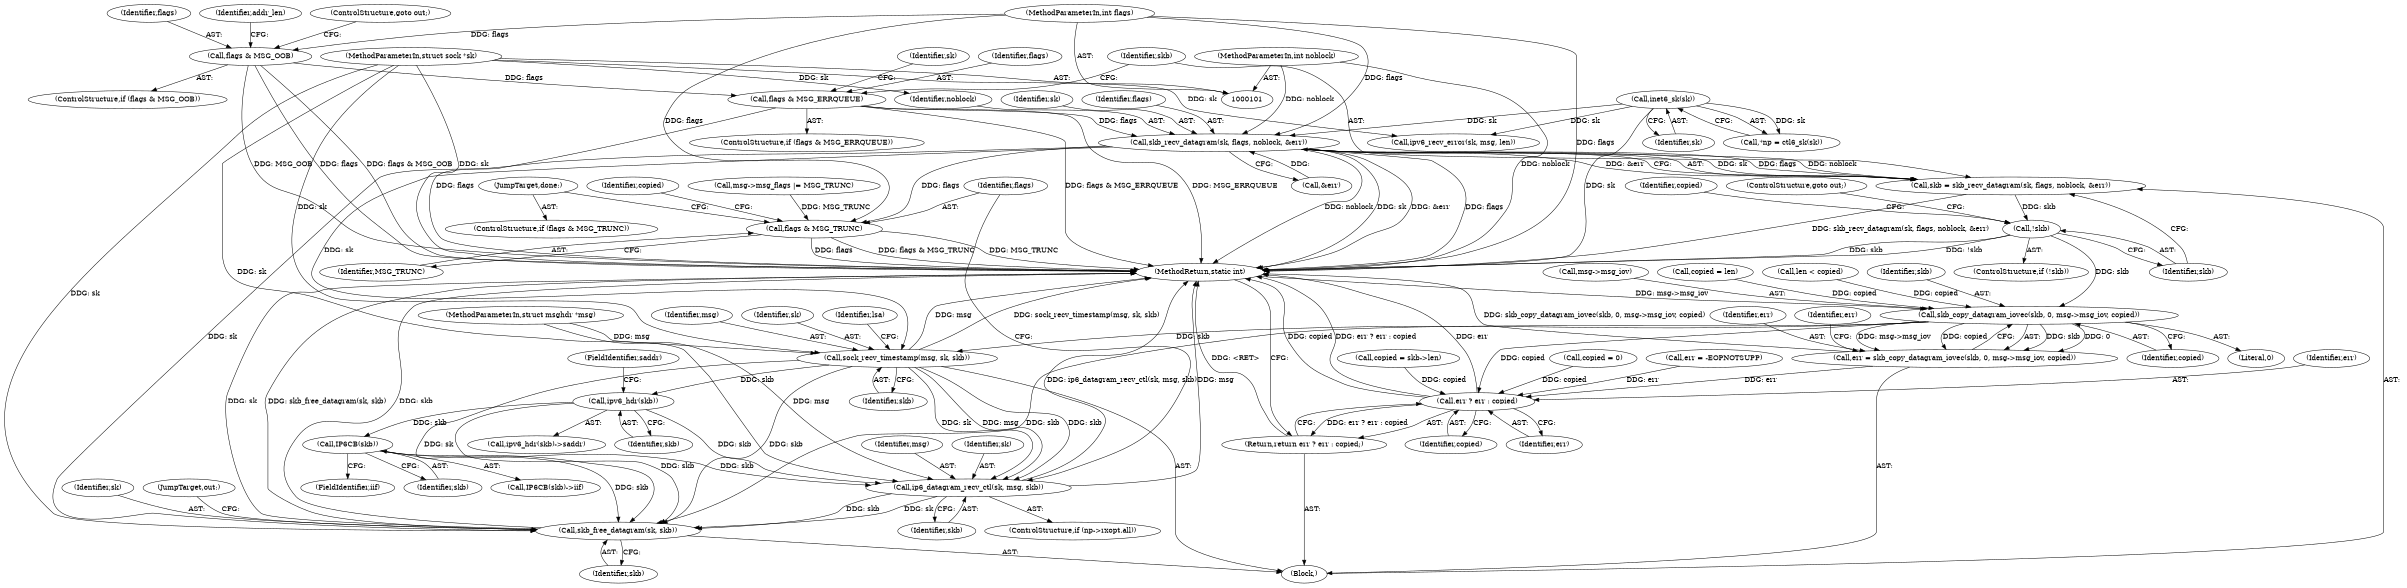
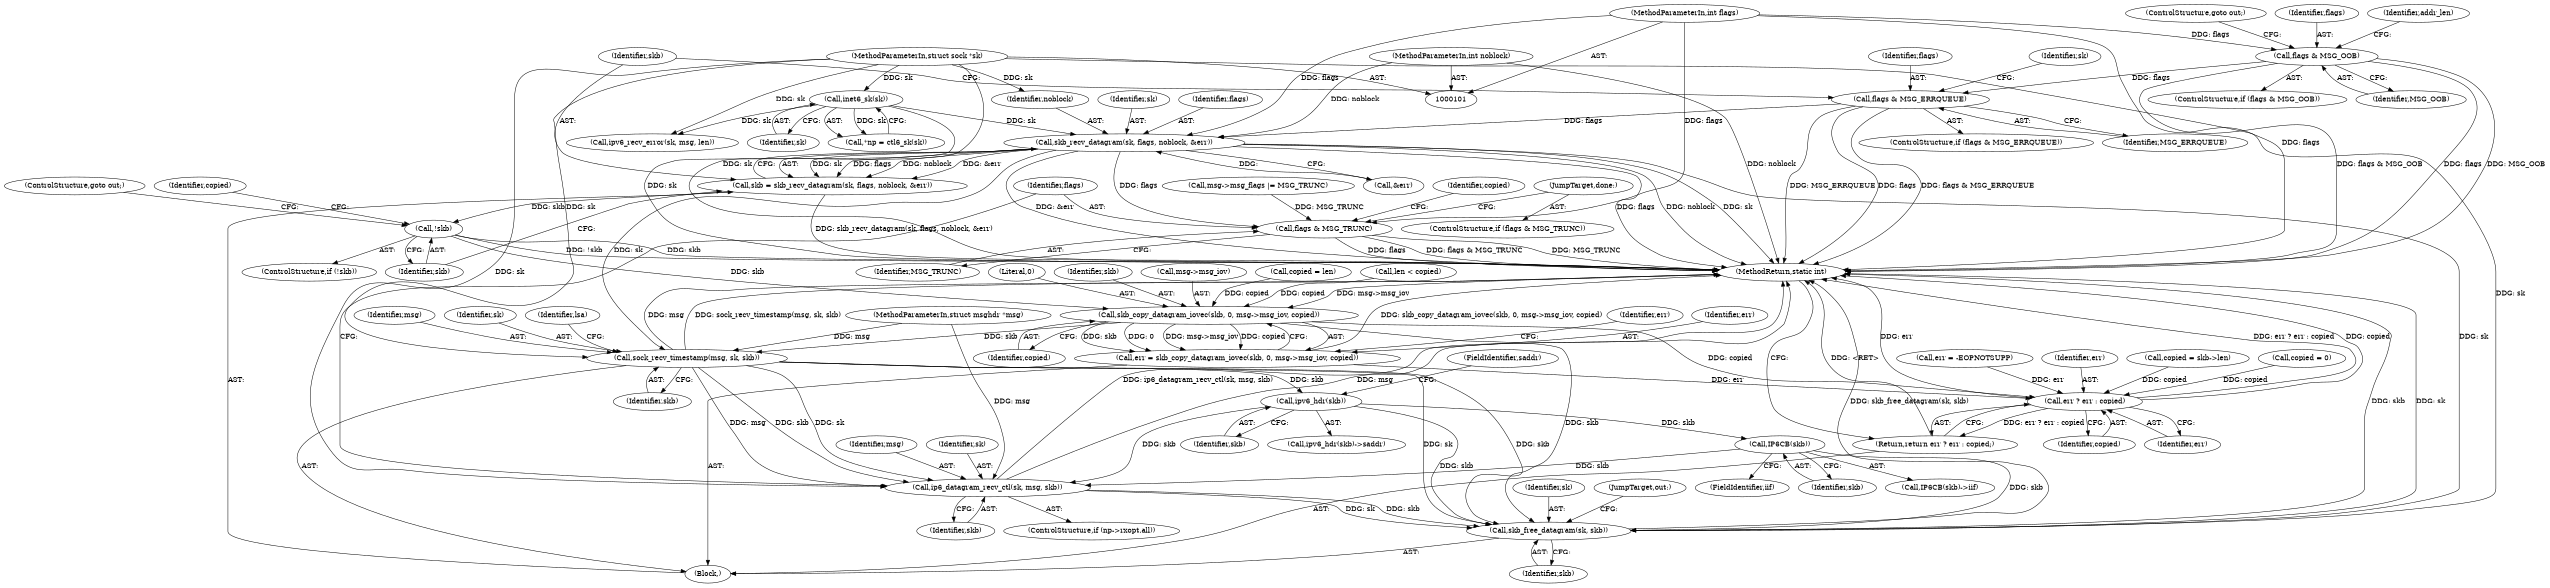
none -> (883, 75)
none -> (2411, 100)
none -> (2175, 143)
(2182, 331) -> (1100, 293)
